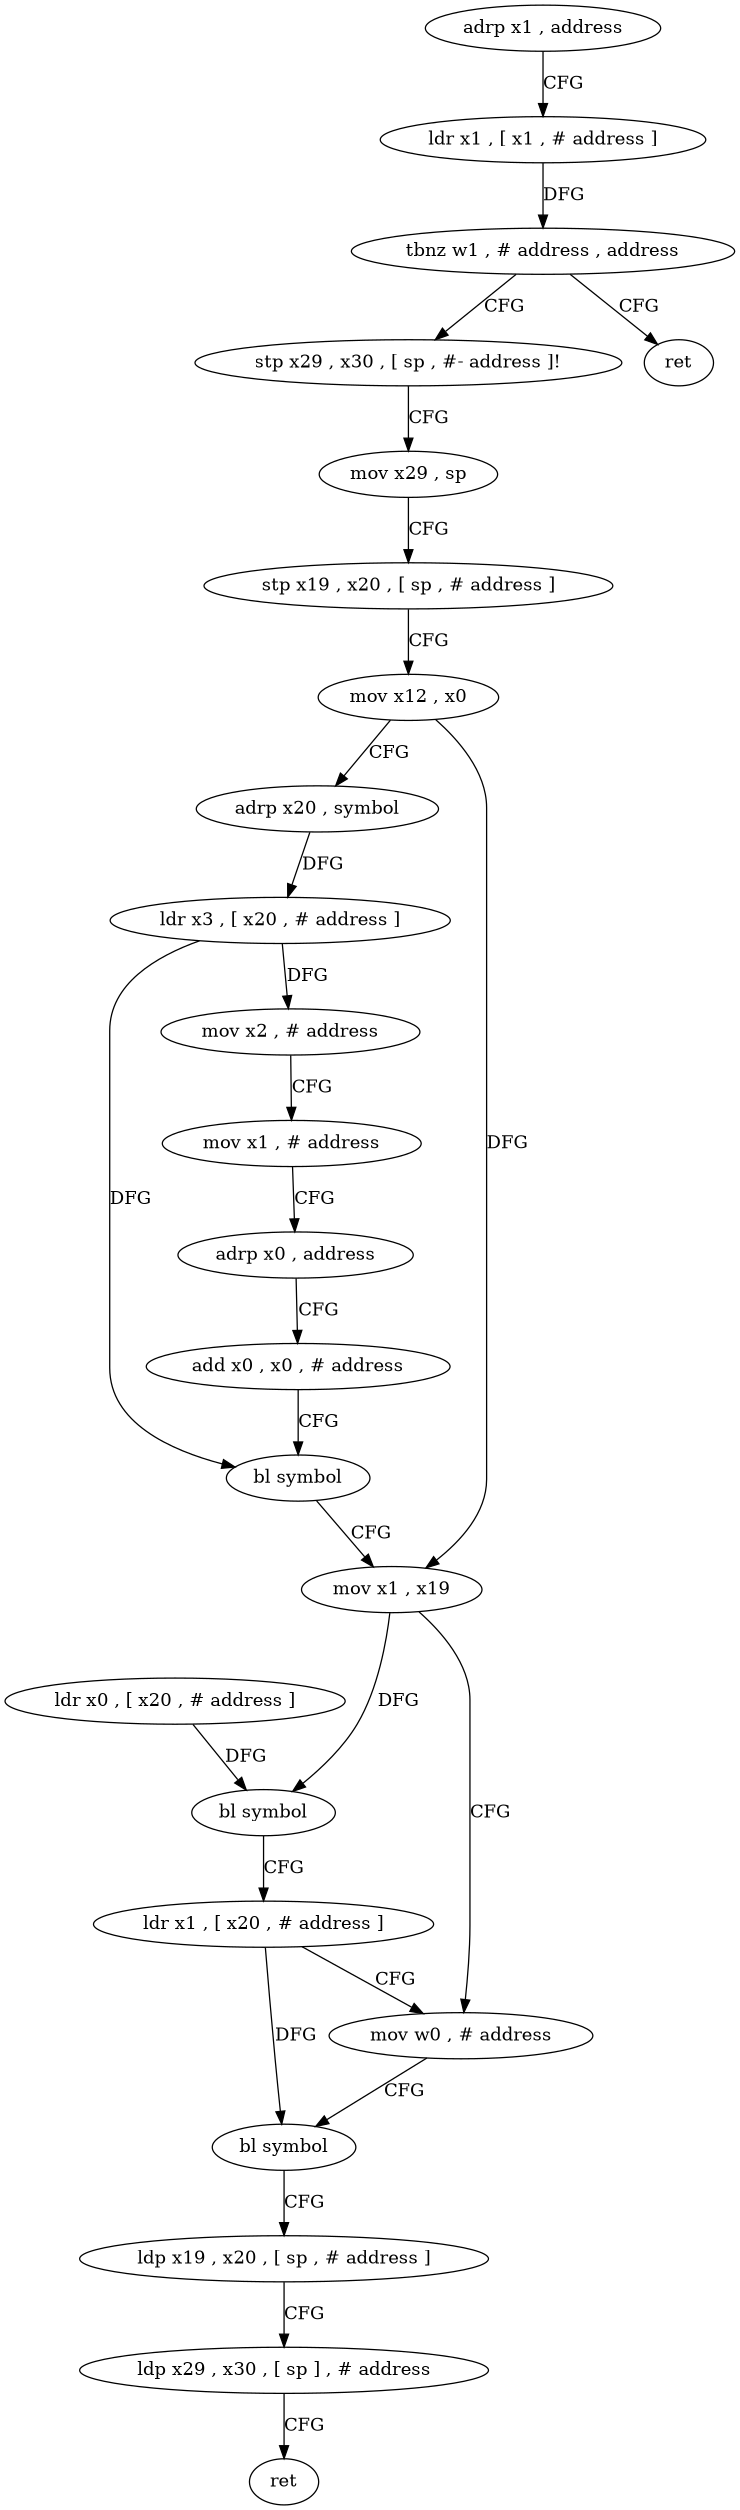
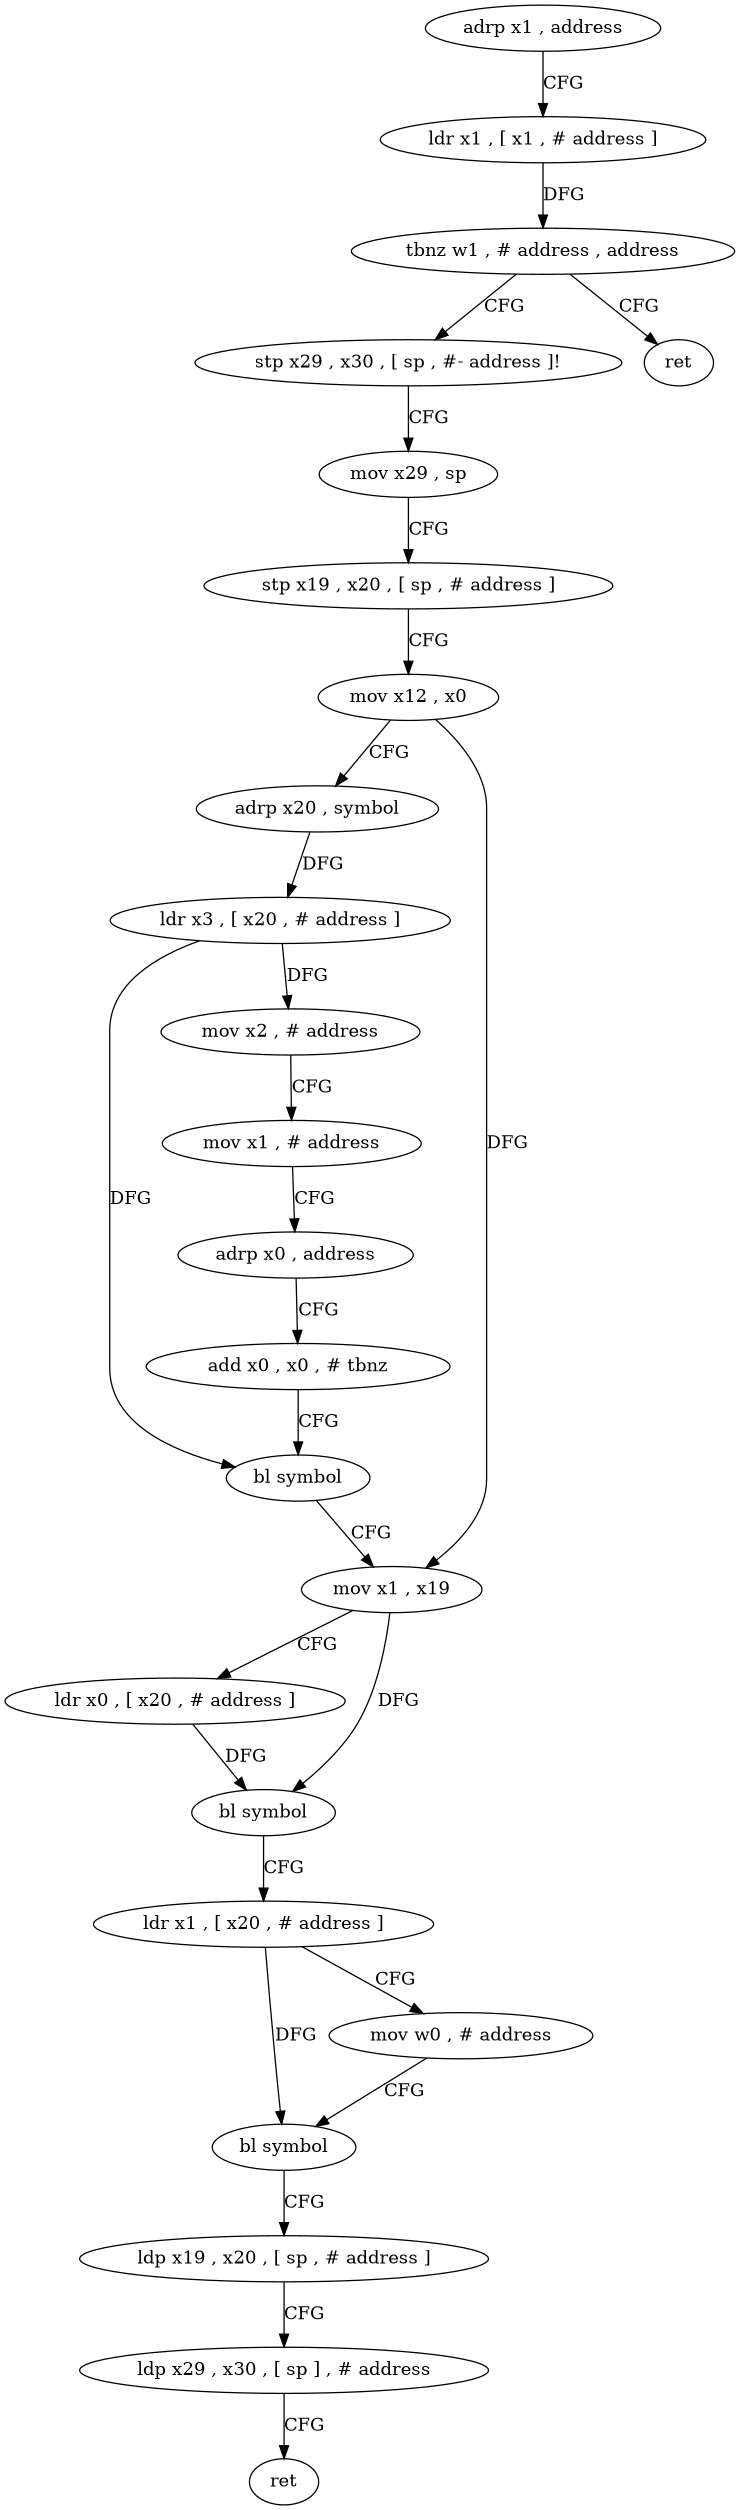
(298, 1367) -> (298, 1367)
(470, 1797) -> (291, 1642)
